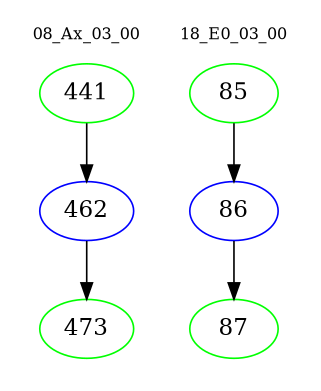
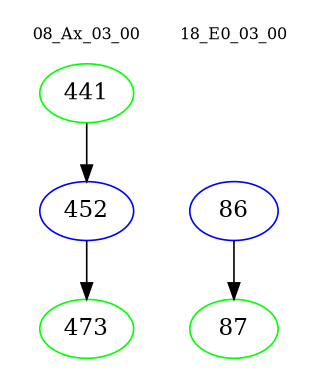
(234, 93) -> none
(87, 211) -> (87, 211)
